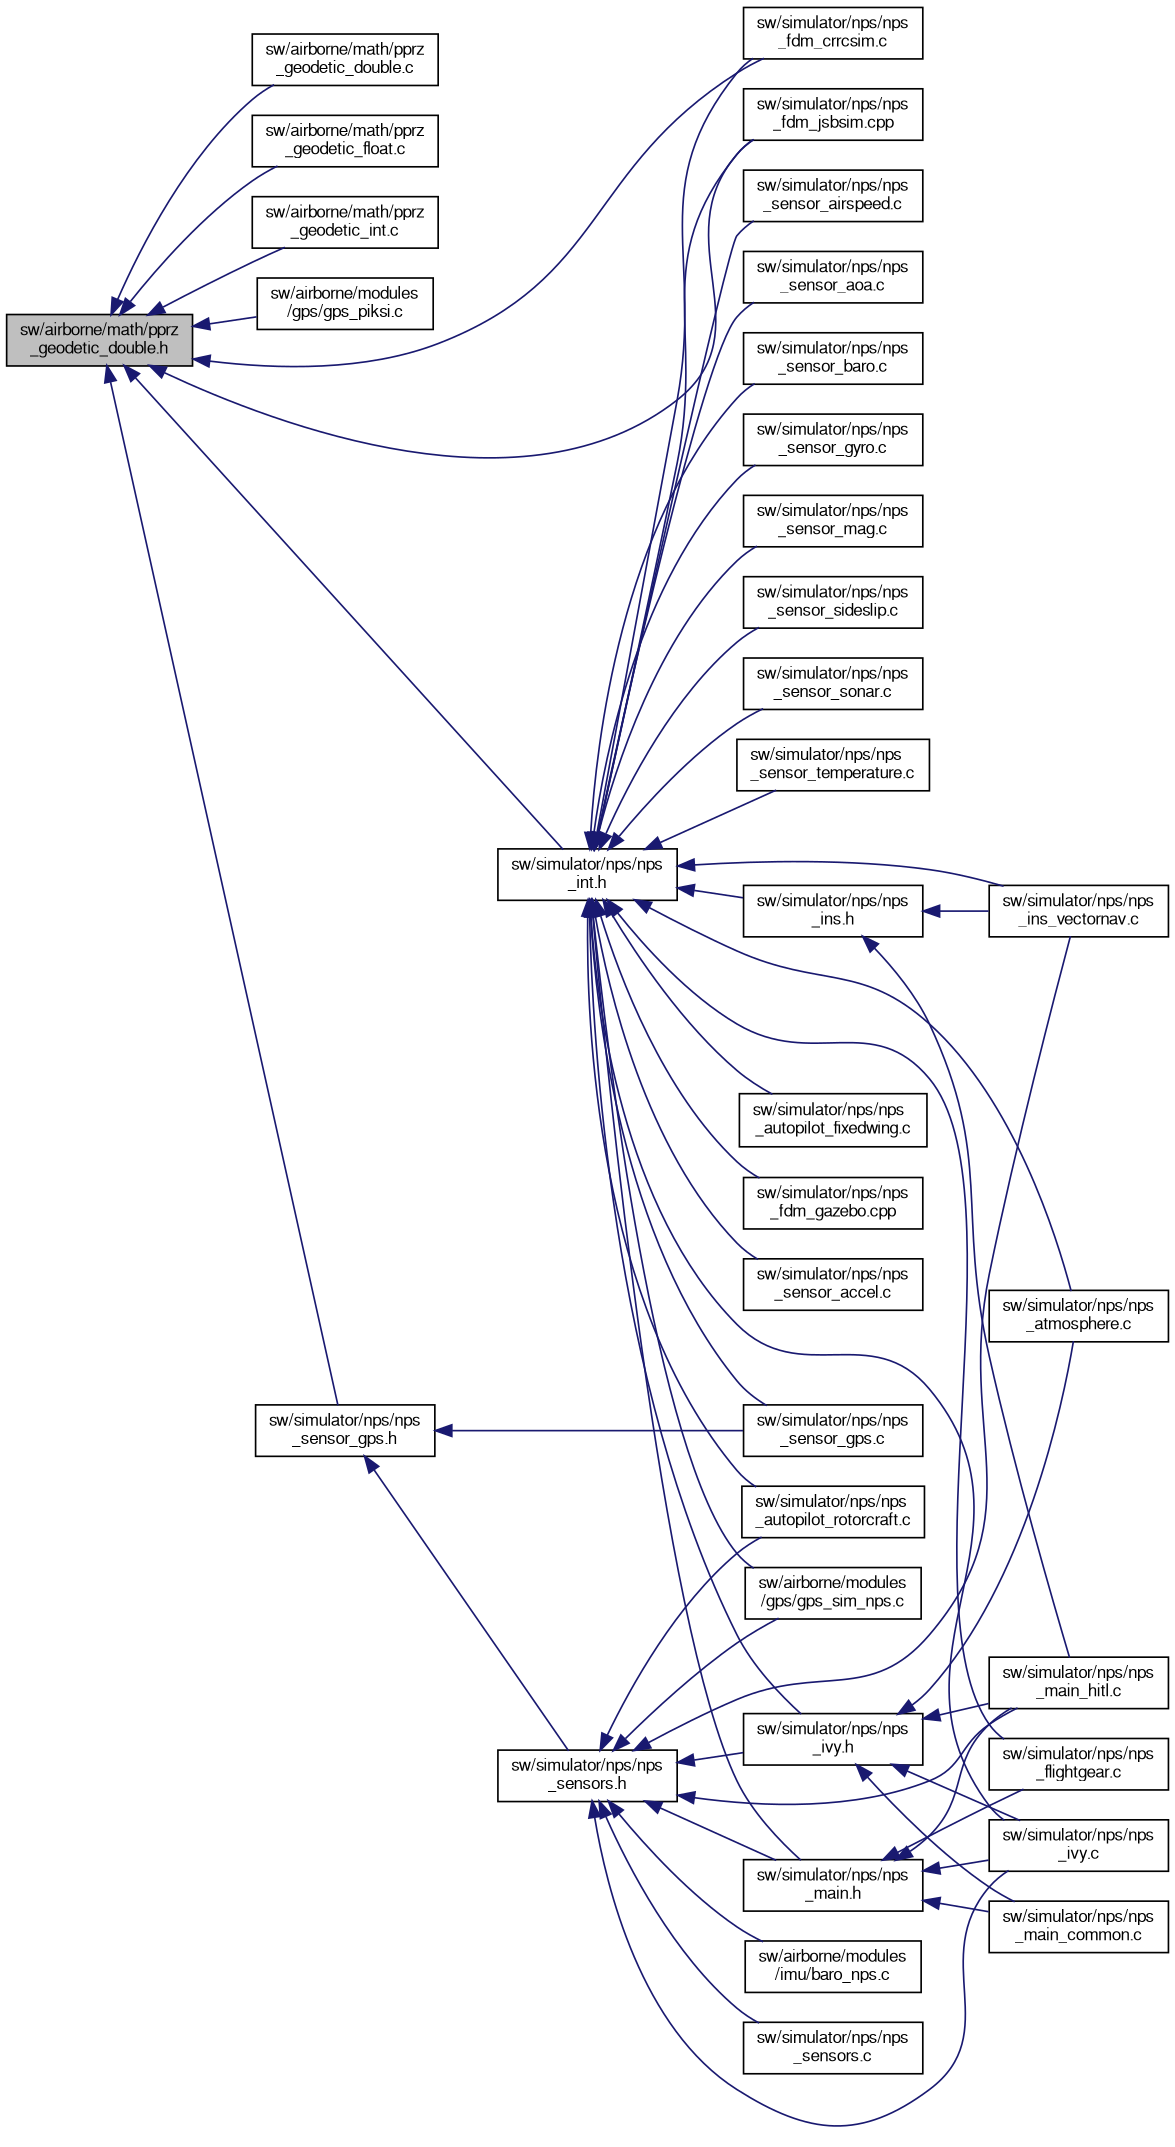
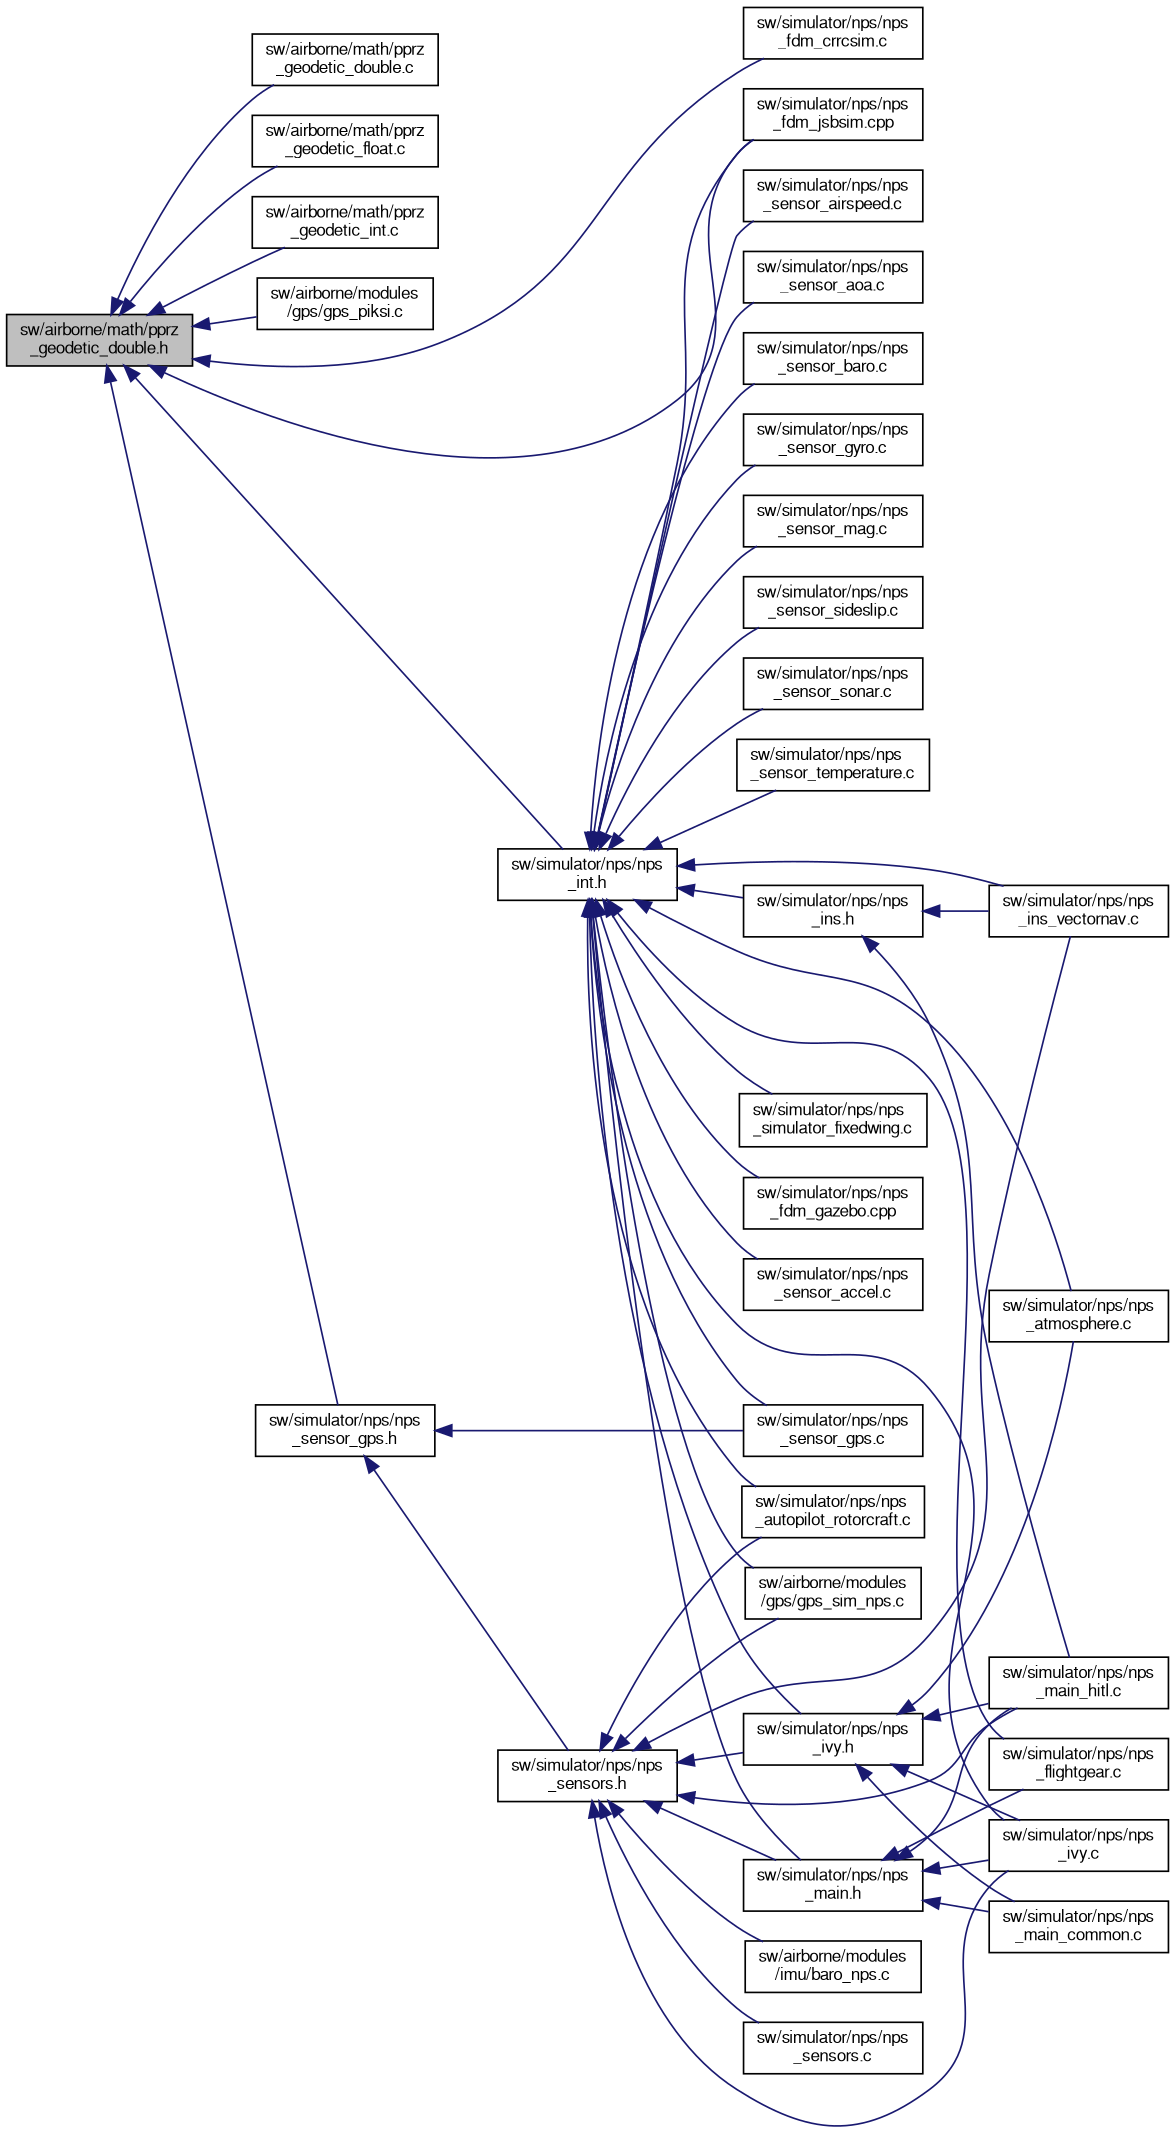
(670, 438) -> none
(833, 1120) -> (833, 1120)
